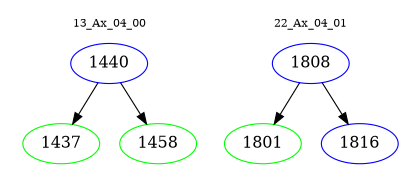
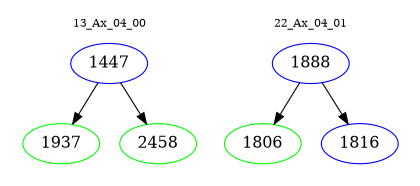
(109, 63) -> (109, 63)
(311, 63) -> (311, 63)
(61, 144) -> (61, 144)
(158, 144) -> (158, 144)
(263, 144) -> (263, 144)
